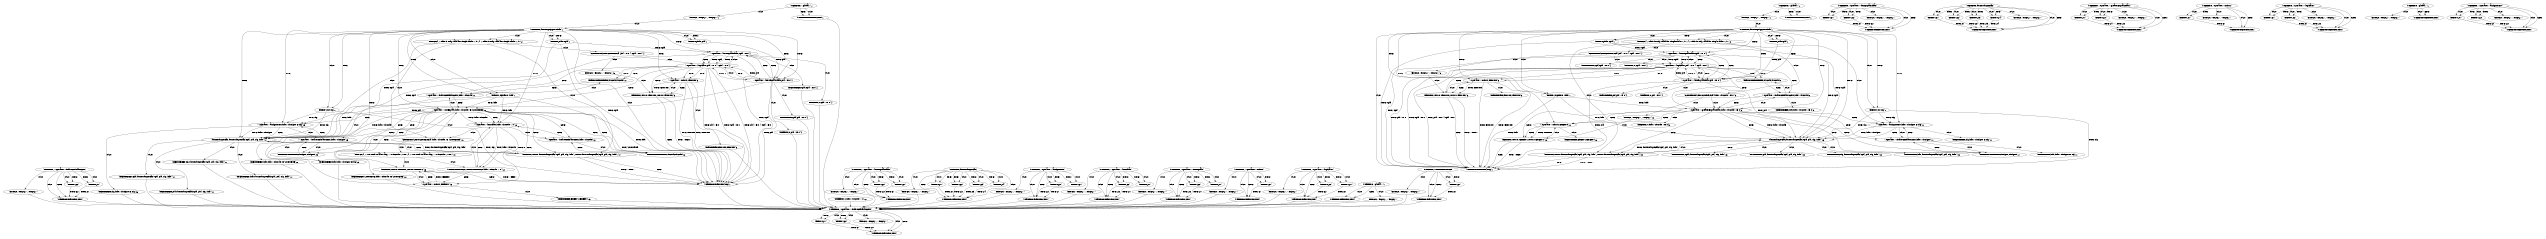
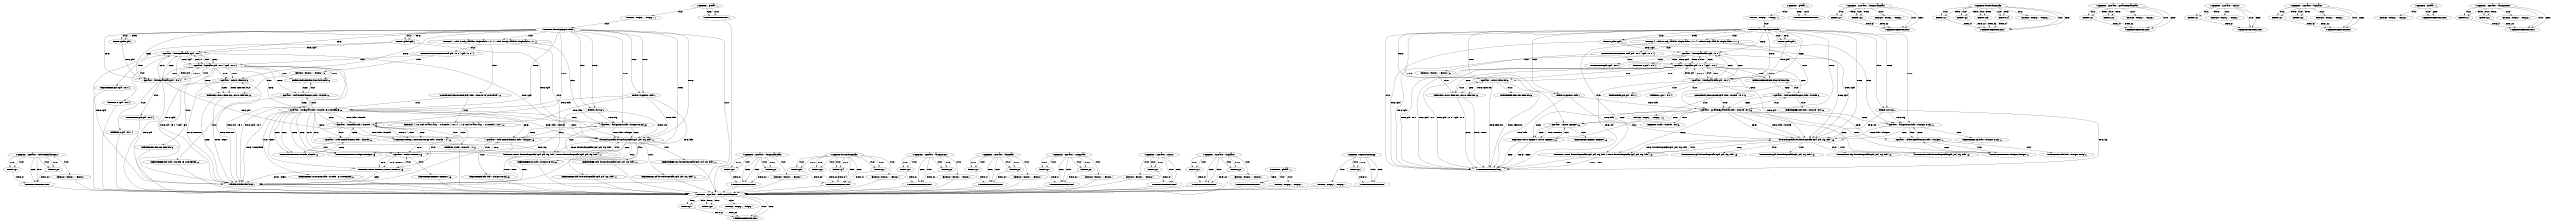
(466, 132) -> (423, 130)
